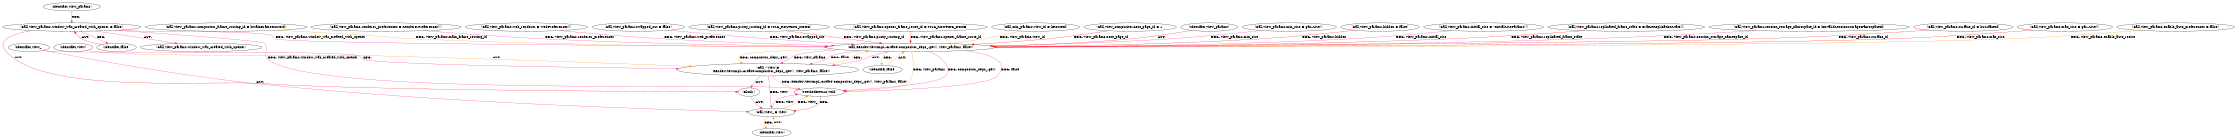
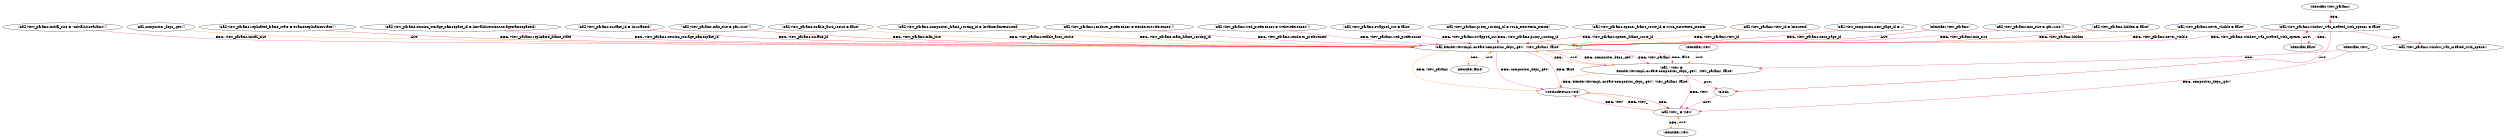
none -> (161, 27)
(526, 27) -> (1262, 27)
(1036, 27) -> (1775, 27)
(2176, 27) -> (821, 27)
none -> (2210, 27)
(261, 82) -> (2207, 82)
(449, 84) -> none
